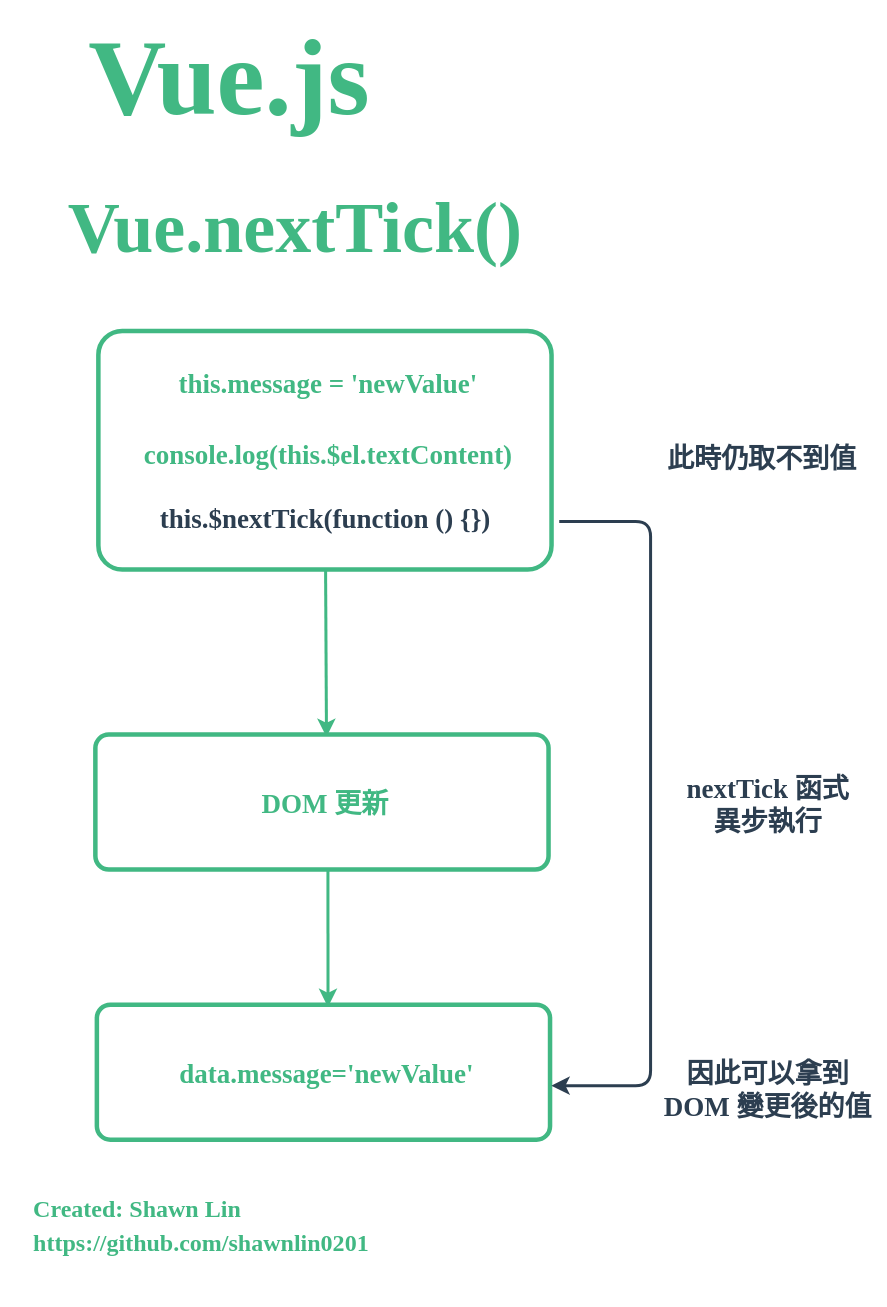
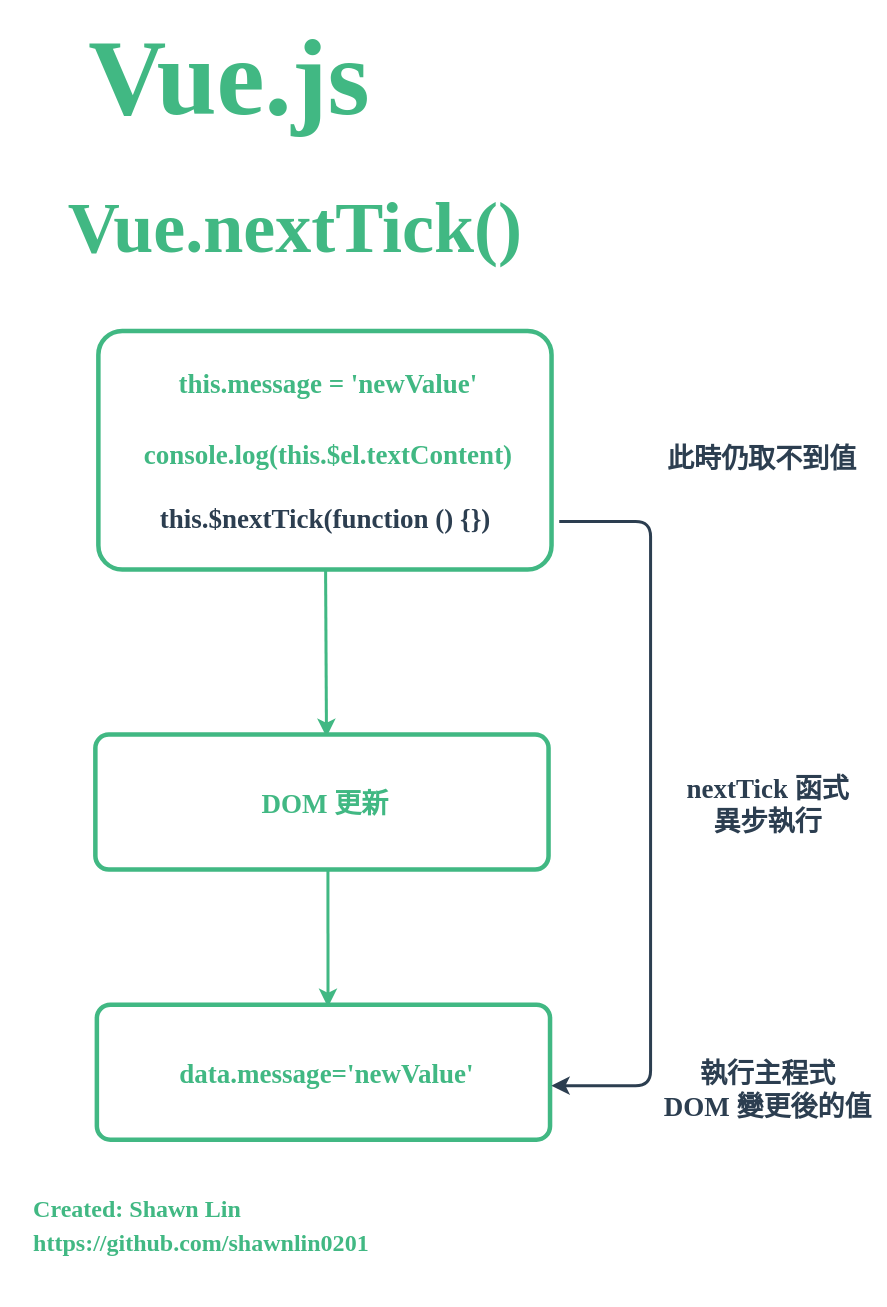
(768, 1081) -> (768, 1081)
